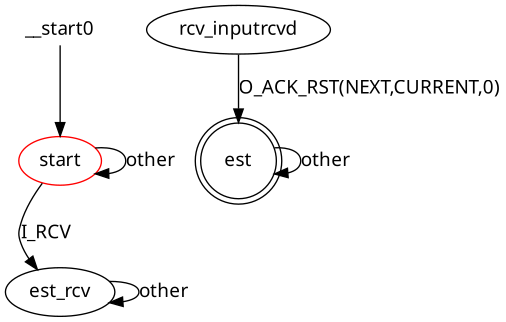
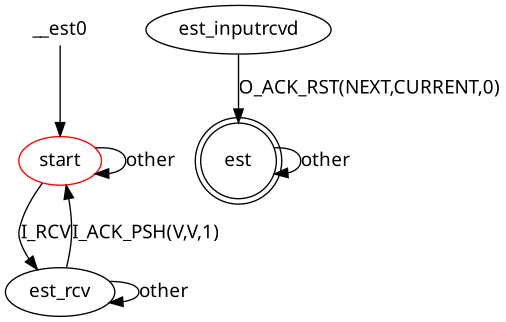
(60, 30) -> (60, 30)
(239, 30) -> (239, 30)
none -> (72, 233)
